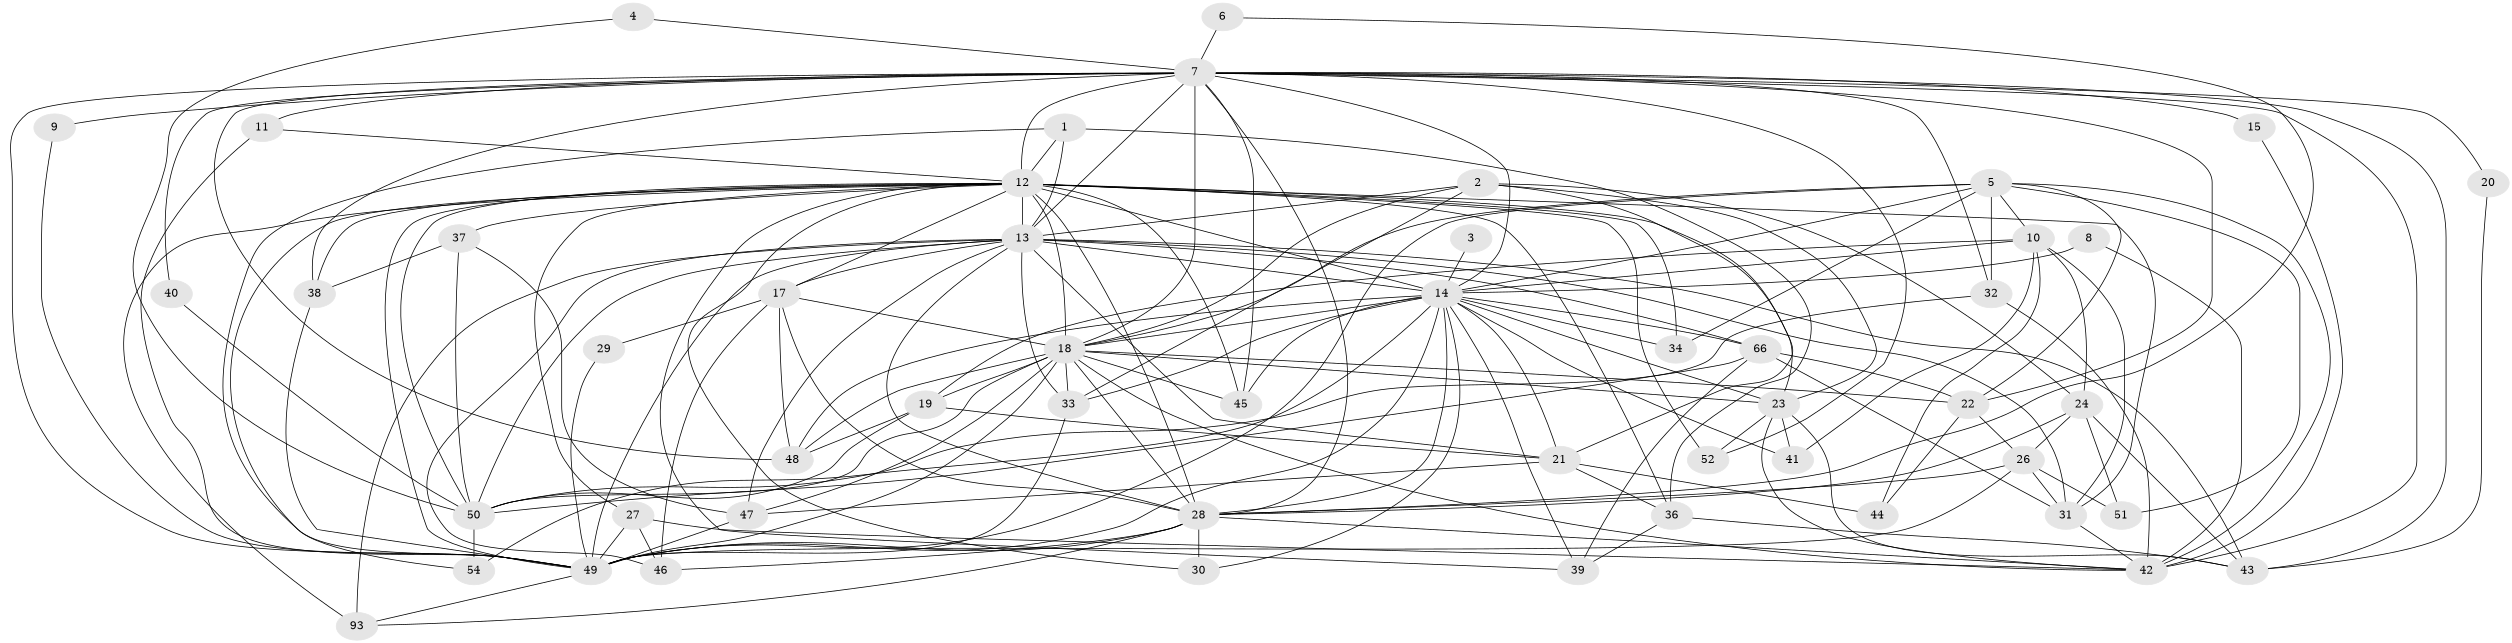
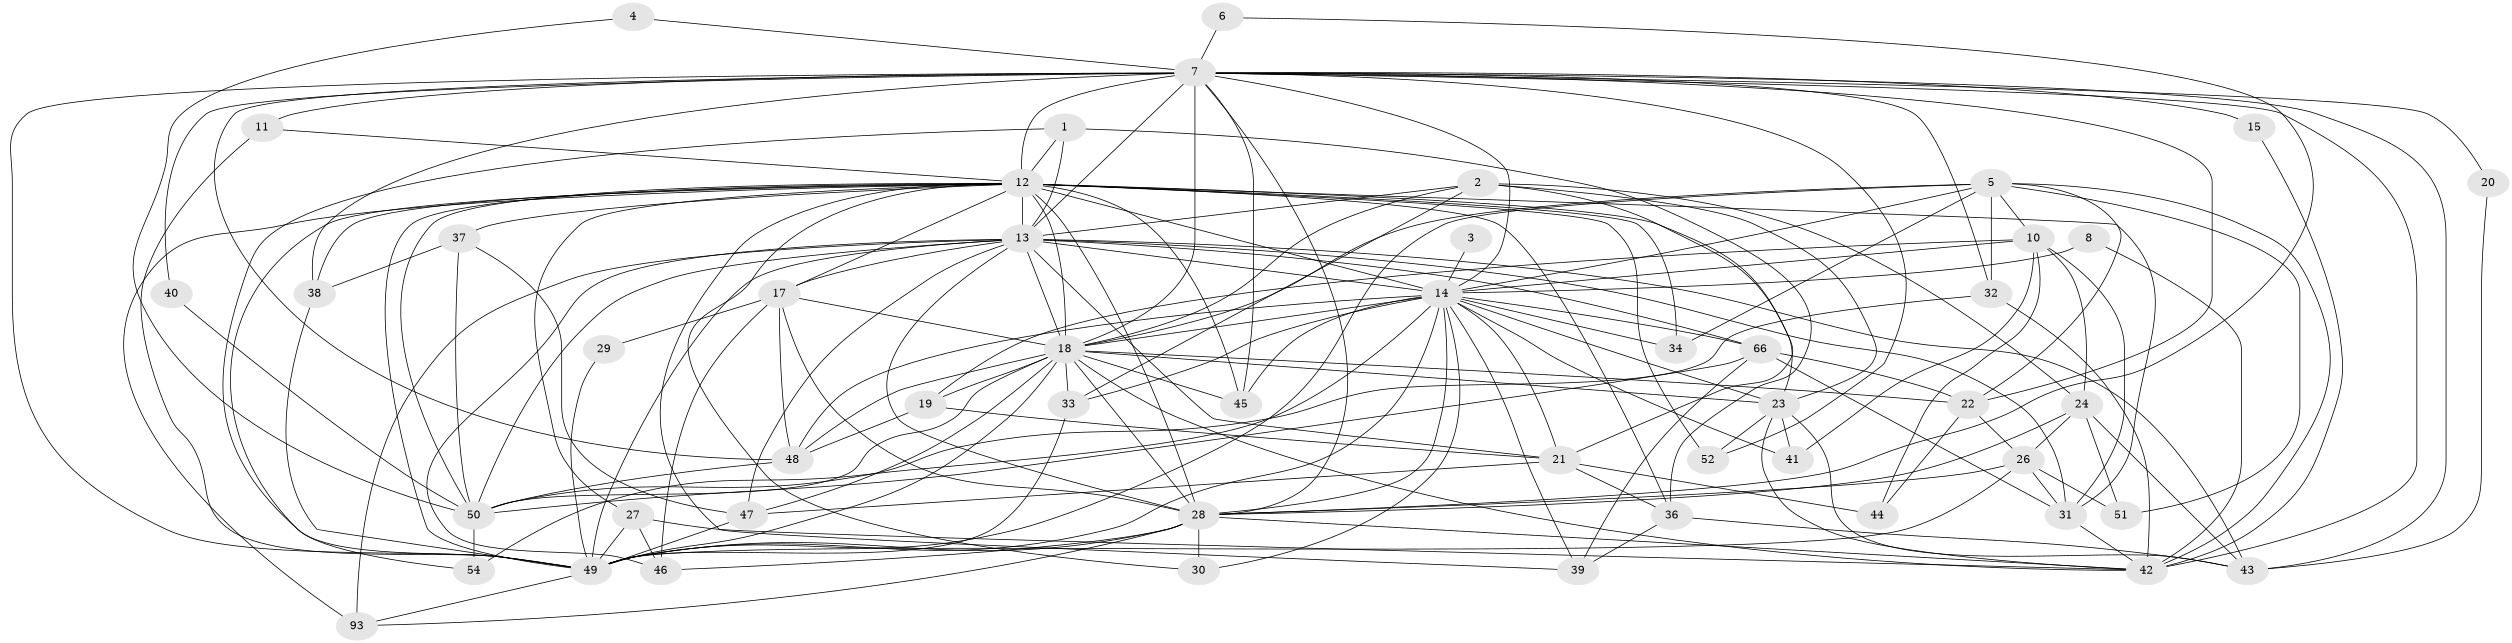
(55, 128) -> none
(1027, 327) -> (1044, 294)
(711, 498) -> (631, 480)
